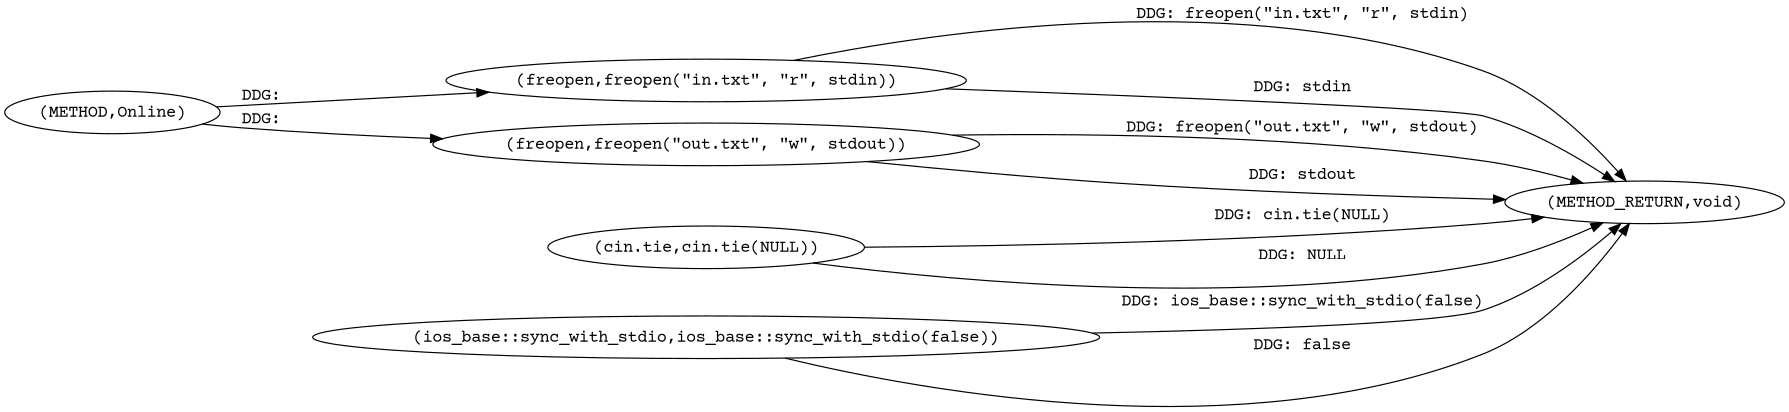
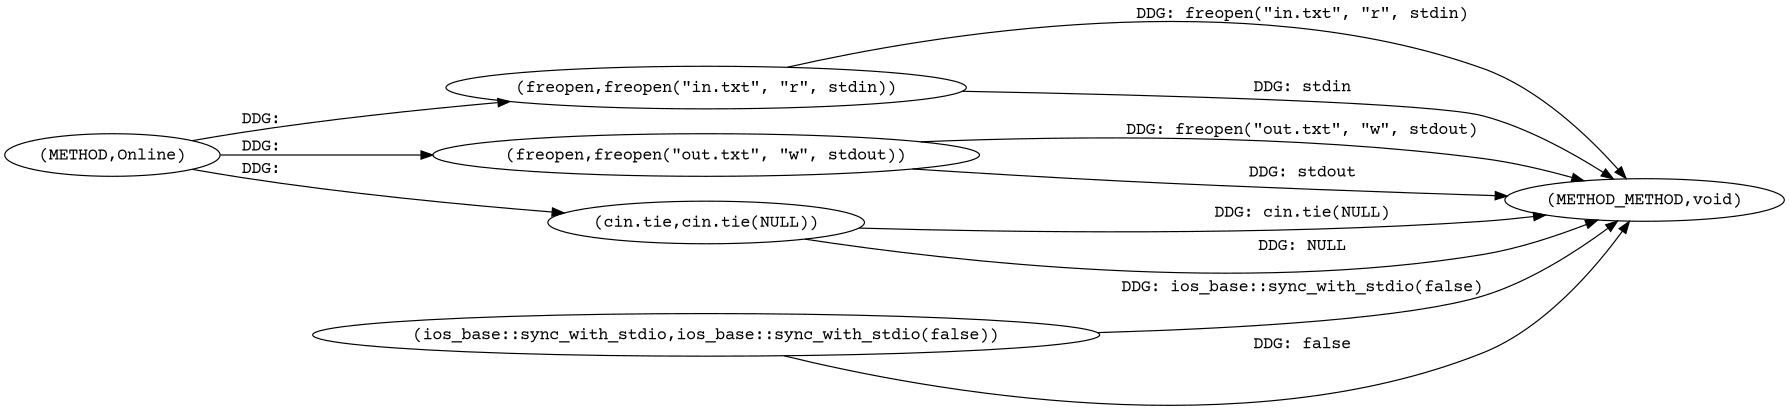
none -> (372, 195)
(1645, 202) -> (1645, 200)
